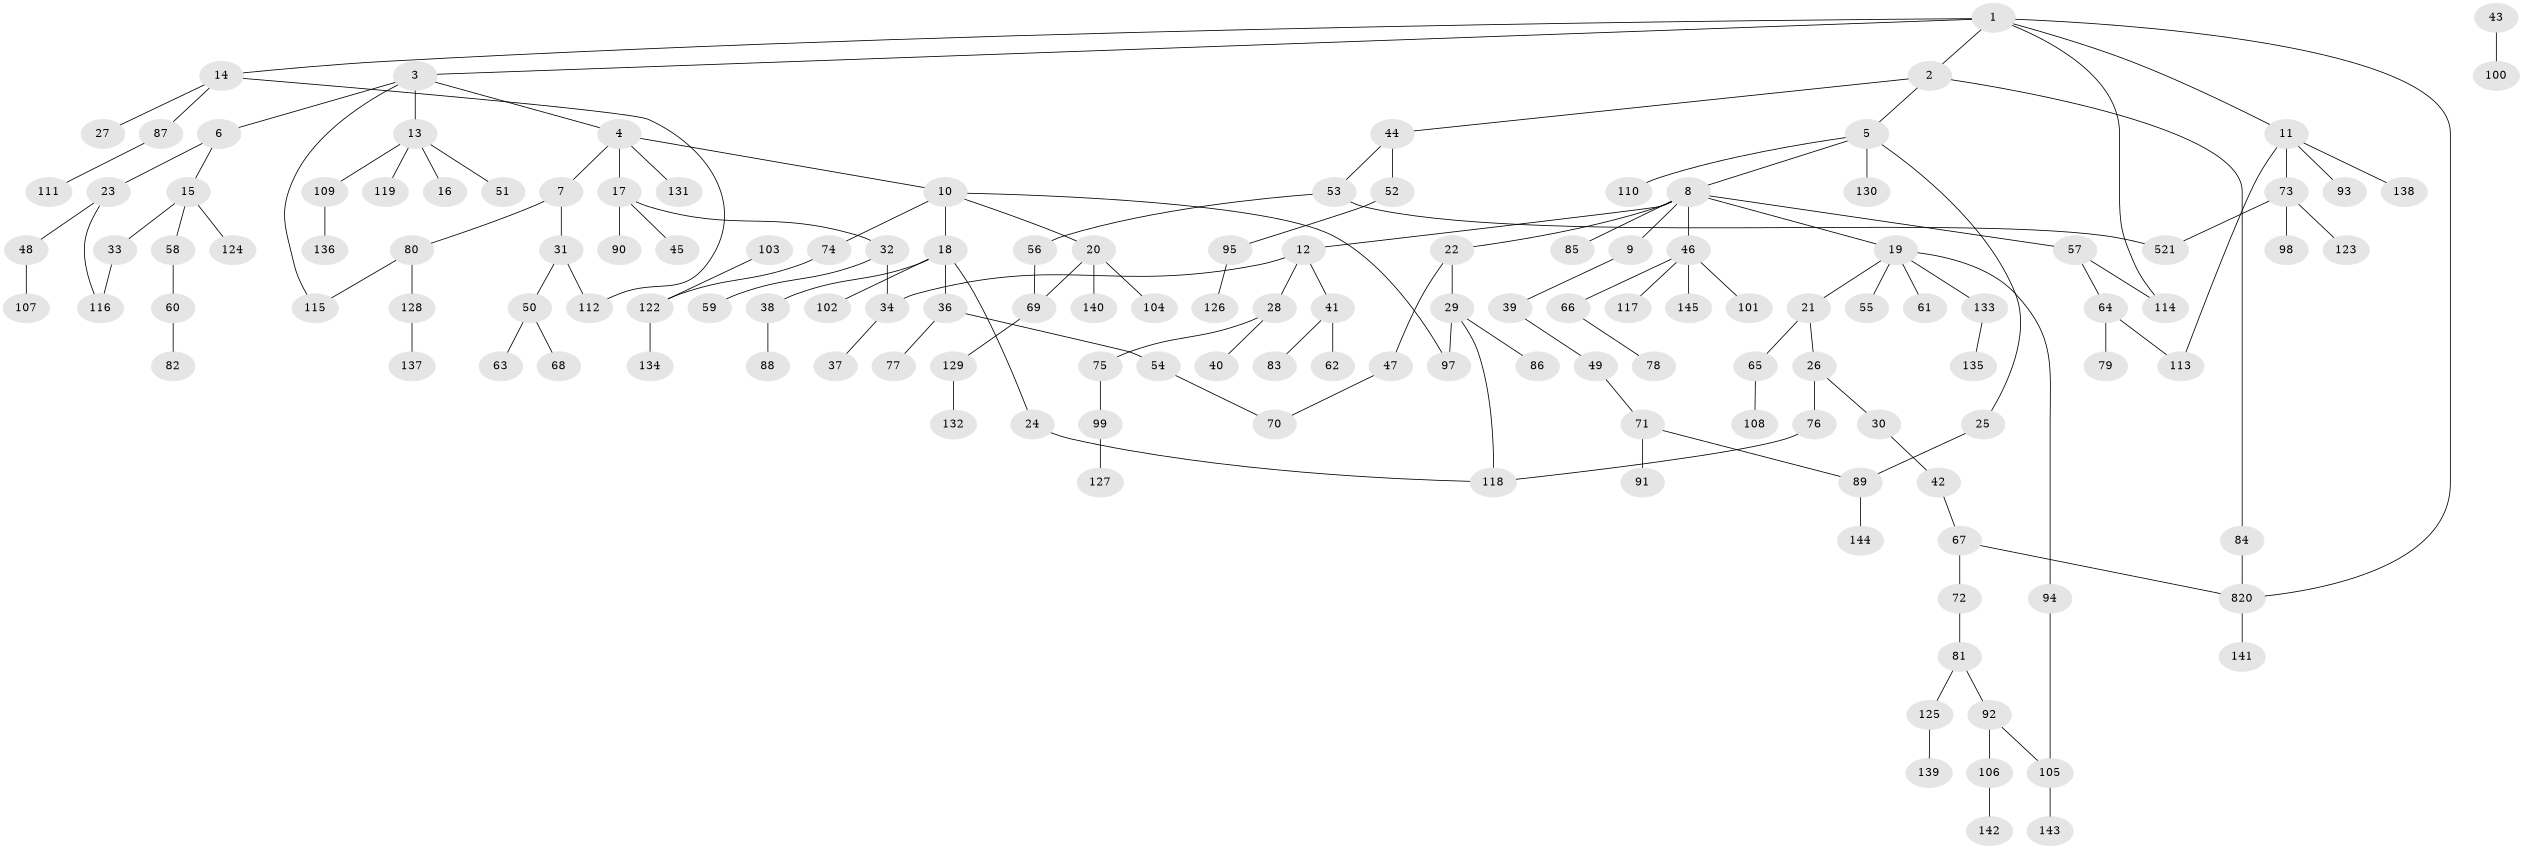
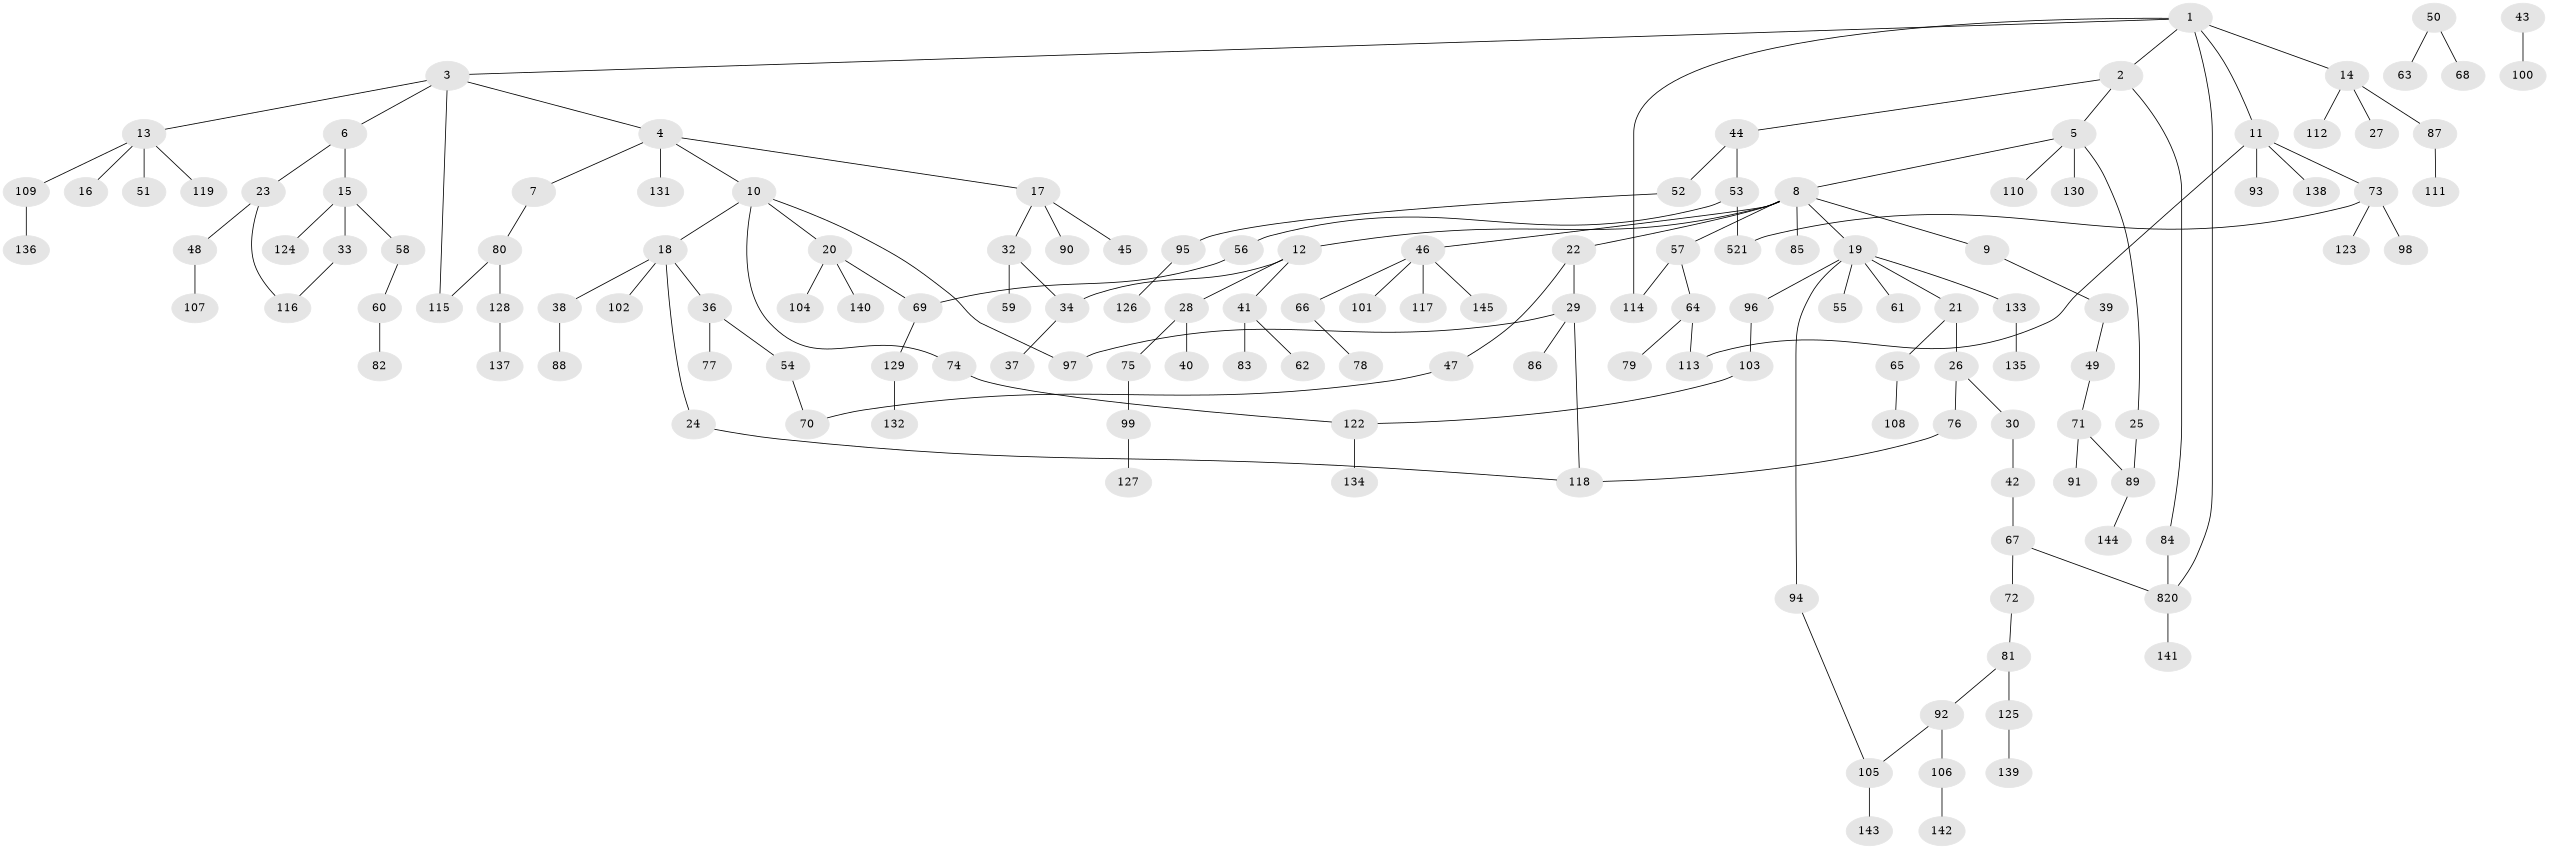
(561, 250) -> none
none -> (1752, 308)
